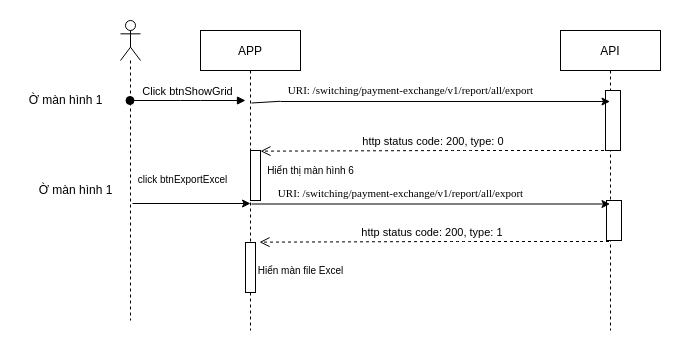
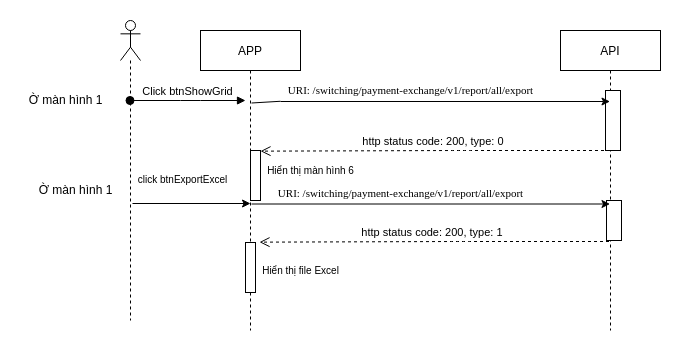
(301, 271) -> (301, 271)
